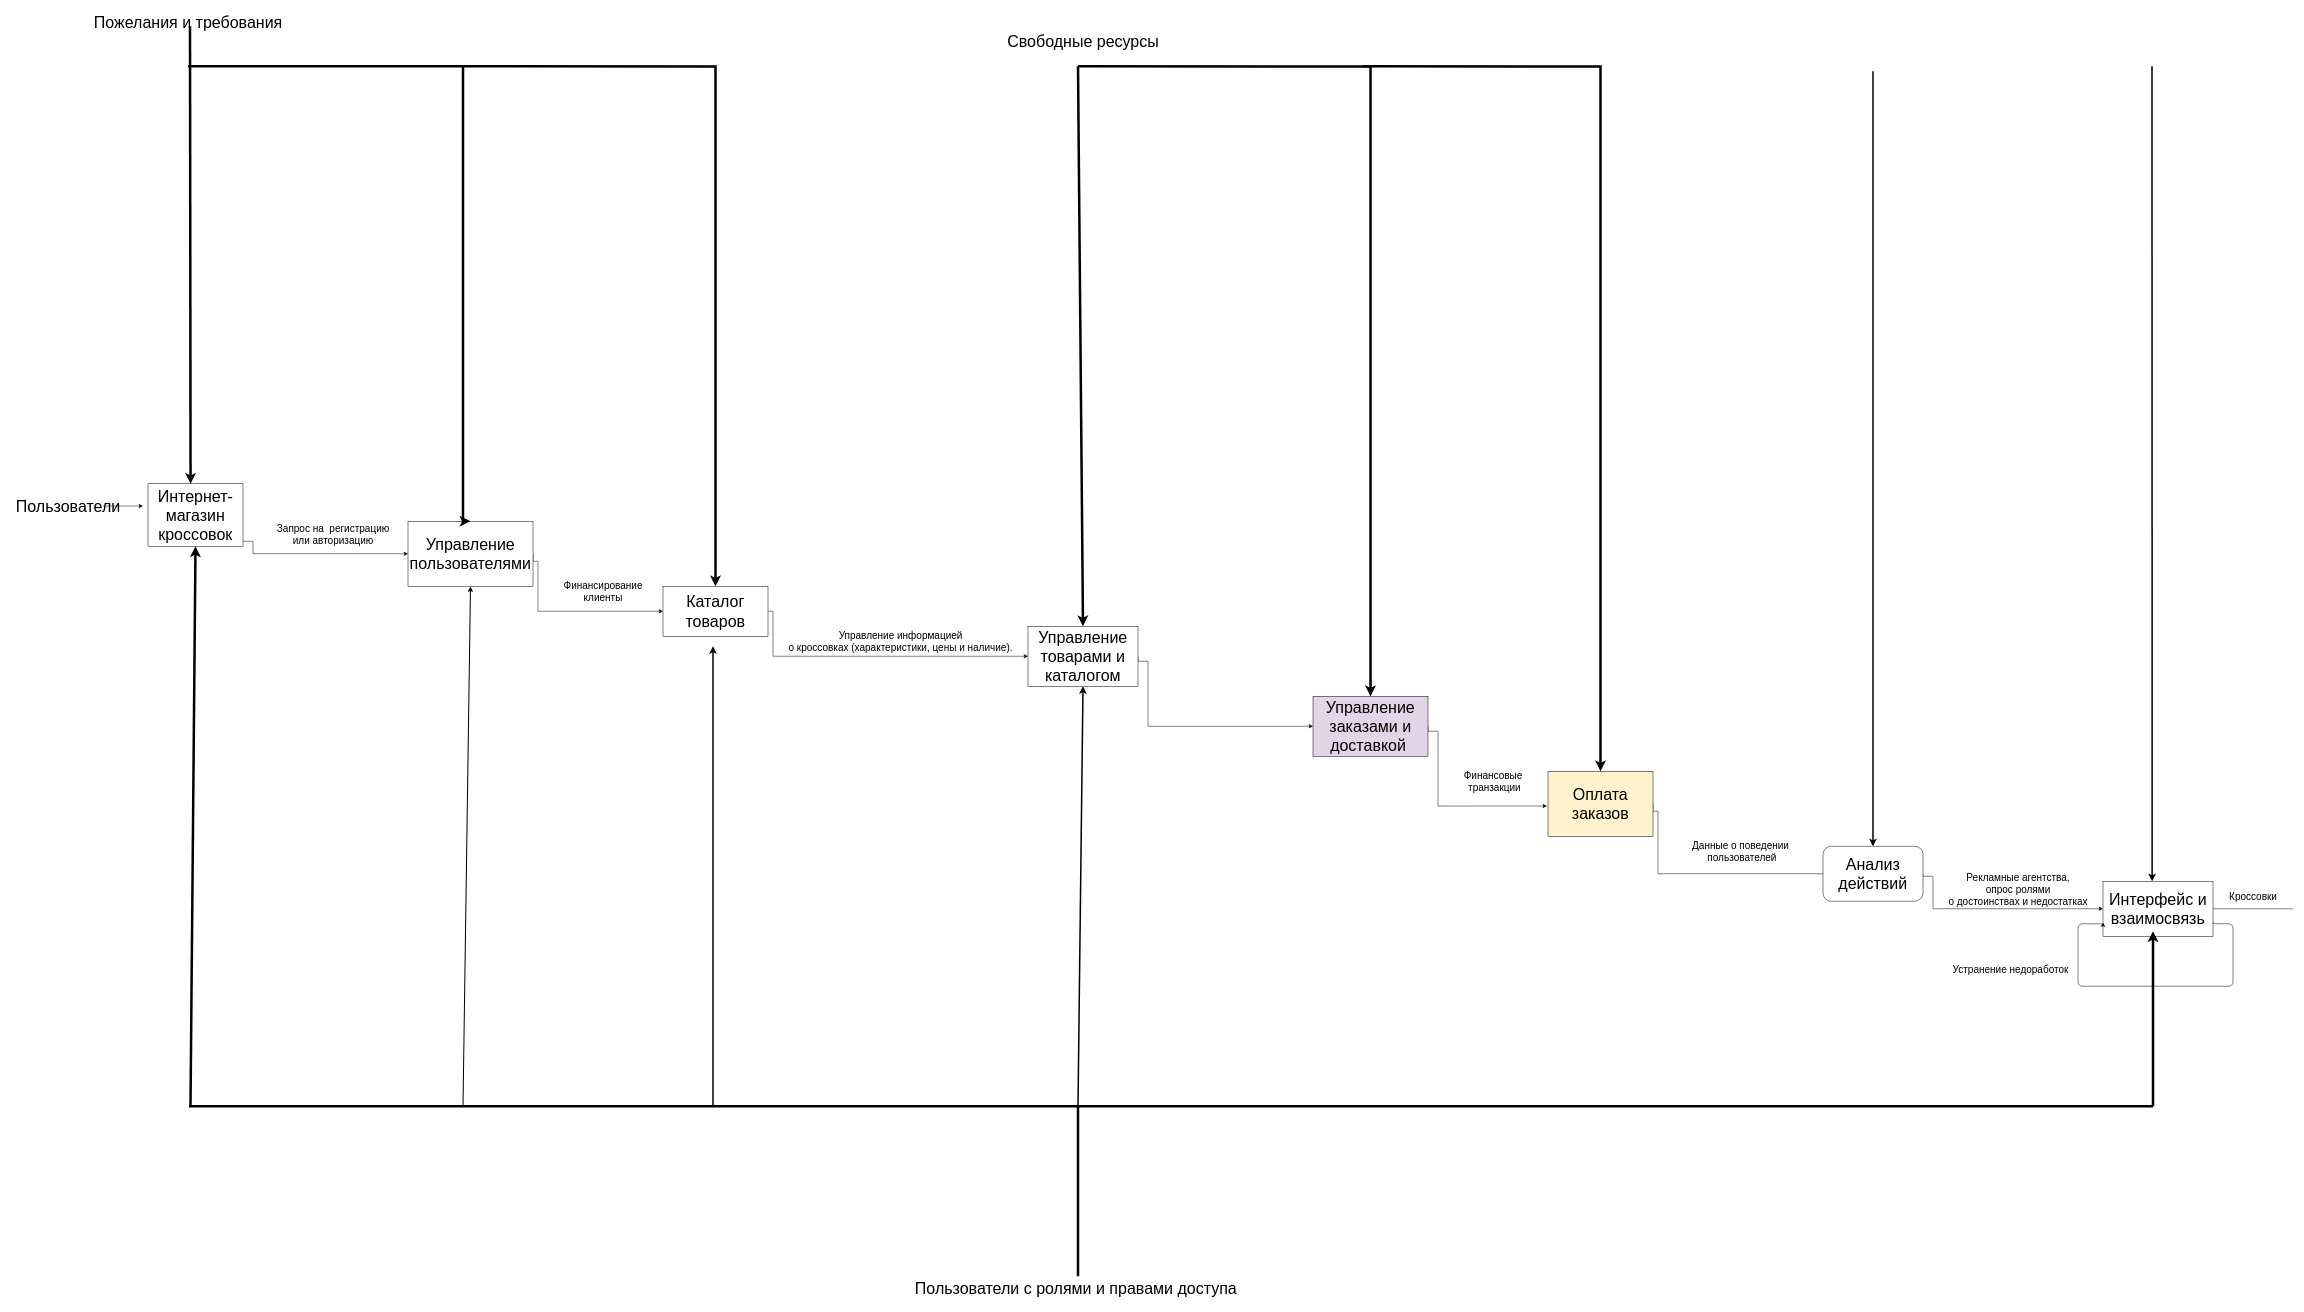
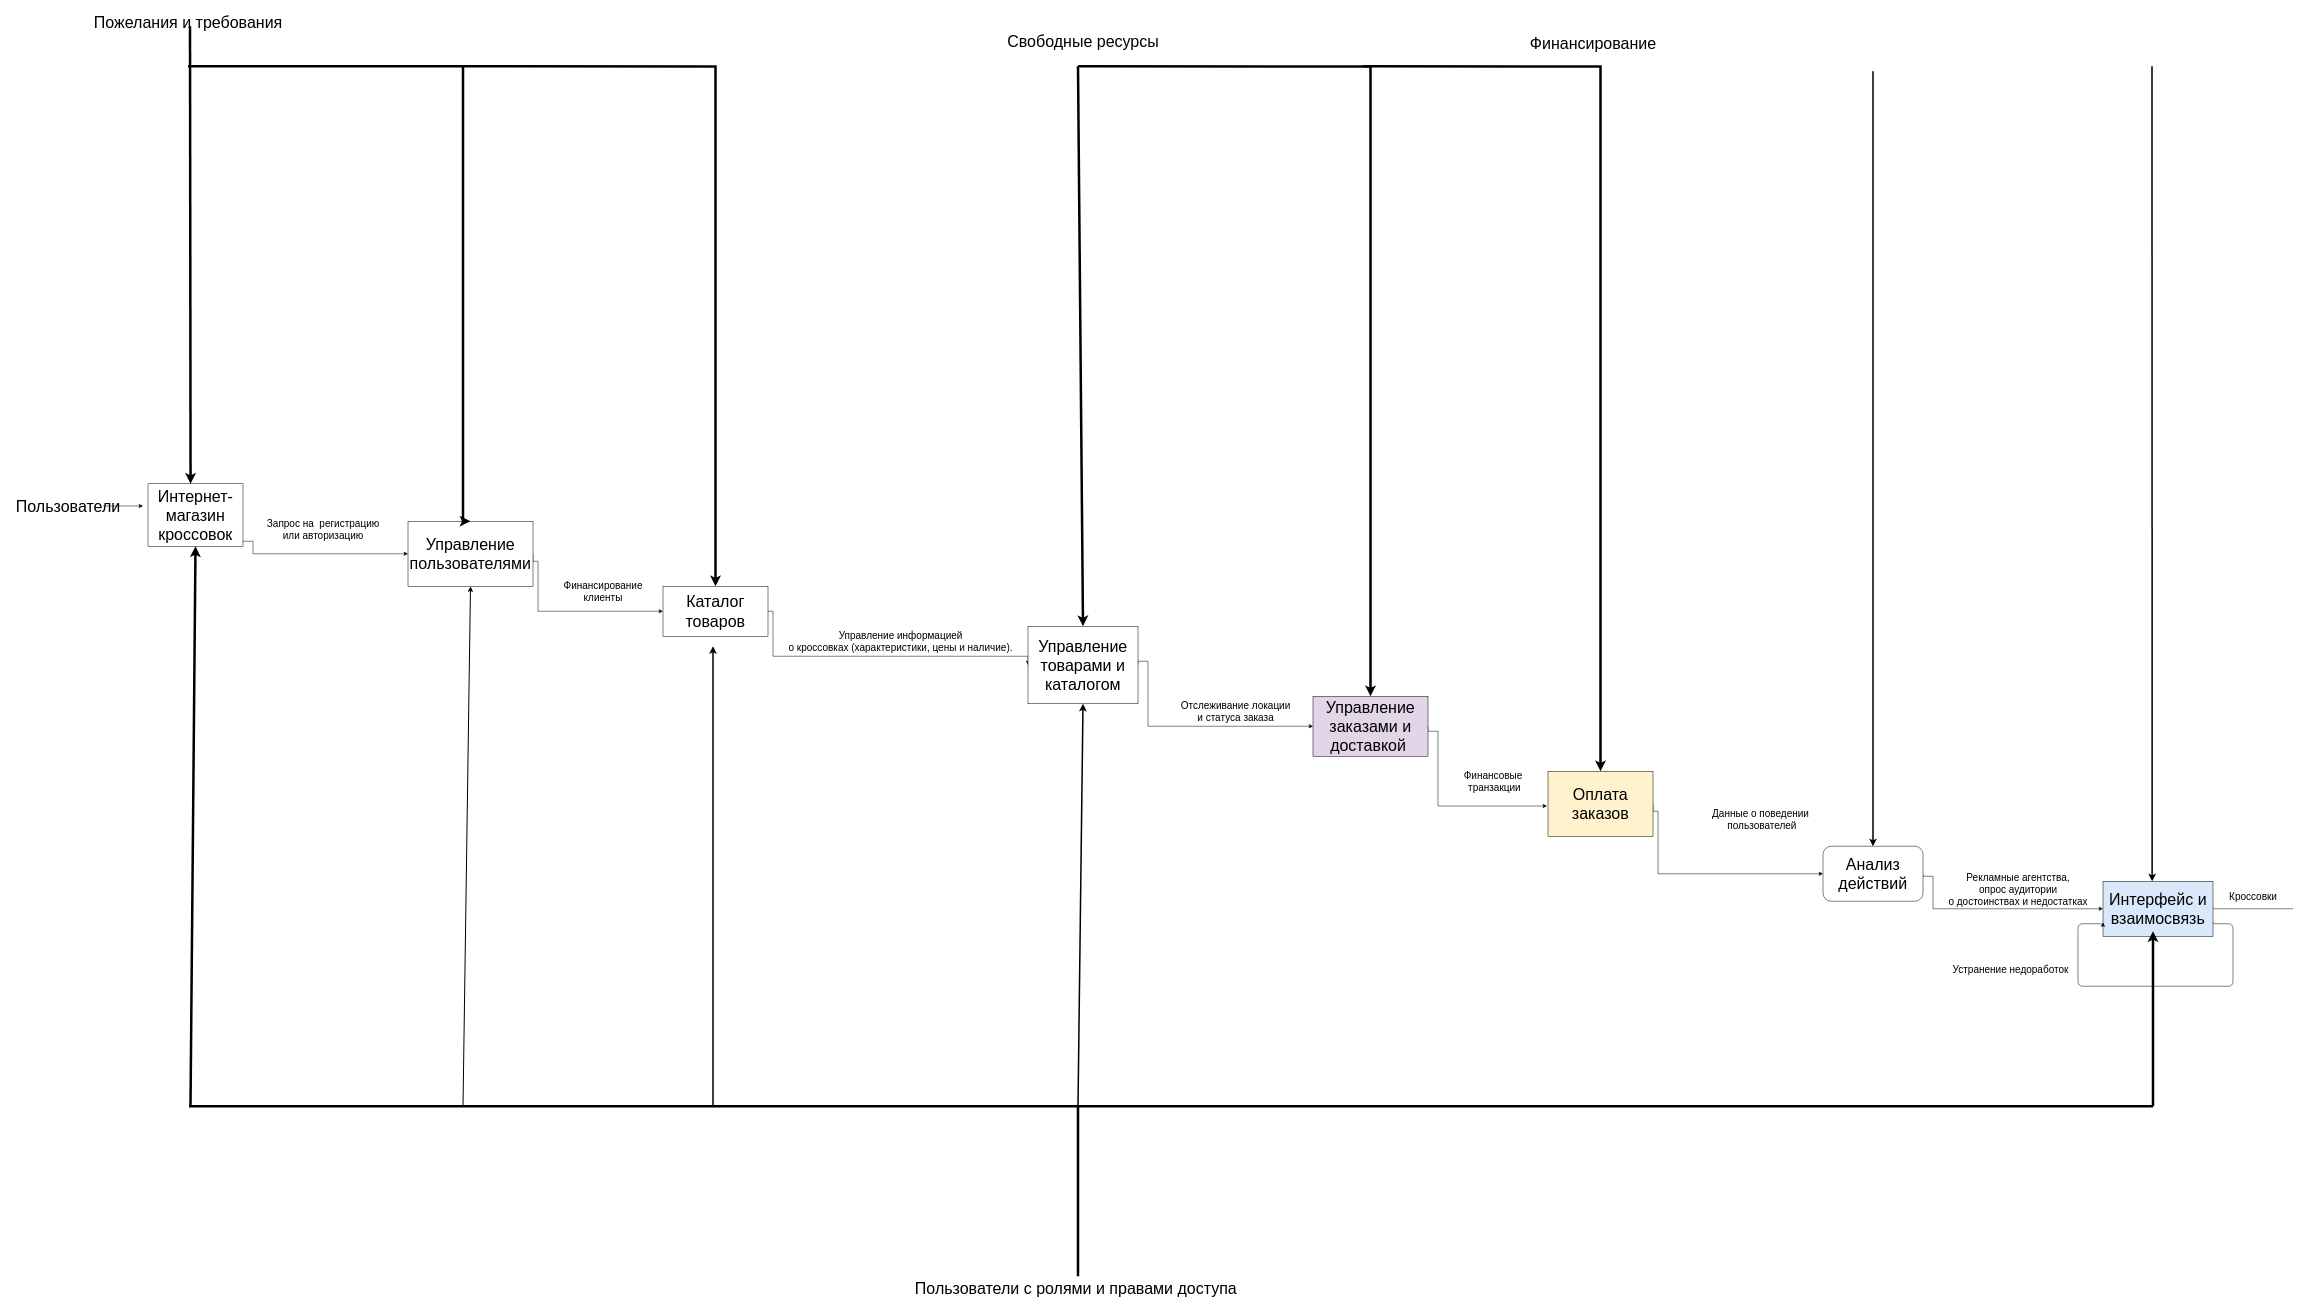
none -> (1593, 44)
(333, 534) -> (323, 529)
(1083, 656) -> (1083, 665)
none -> (1235, 711)
(1740, 851) -> (1760, 819)
(1820, 874) -> (1818, 874)
(2018, 889) -> (2018, 889)
(2158, 909) -> (2158, 909)
